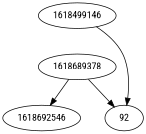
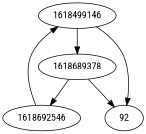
none -> (77, 38)
none -> (29, 65)
